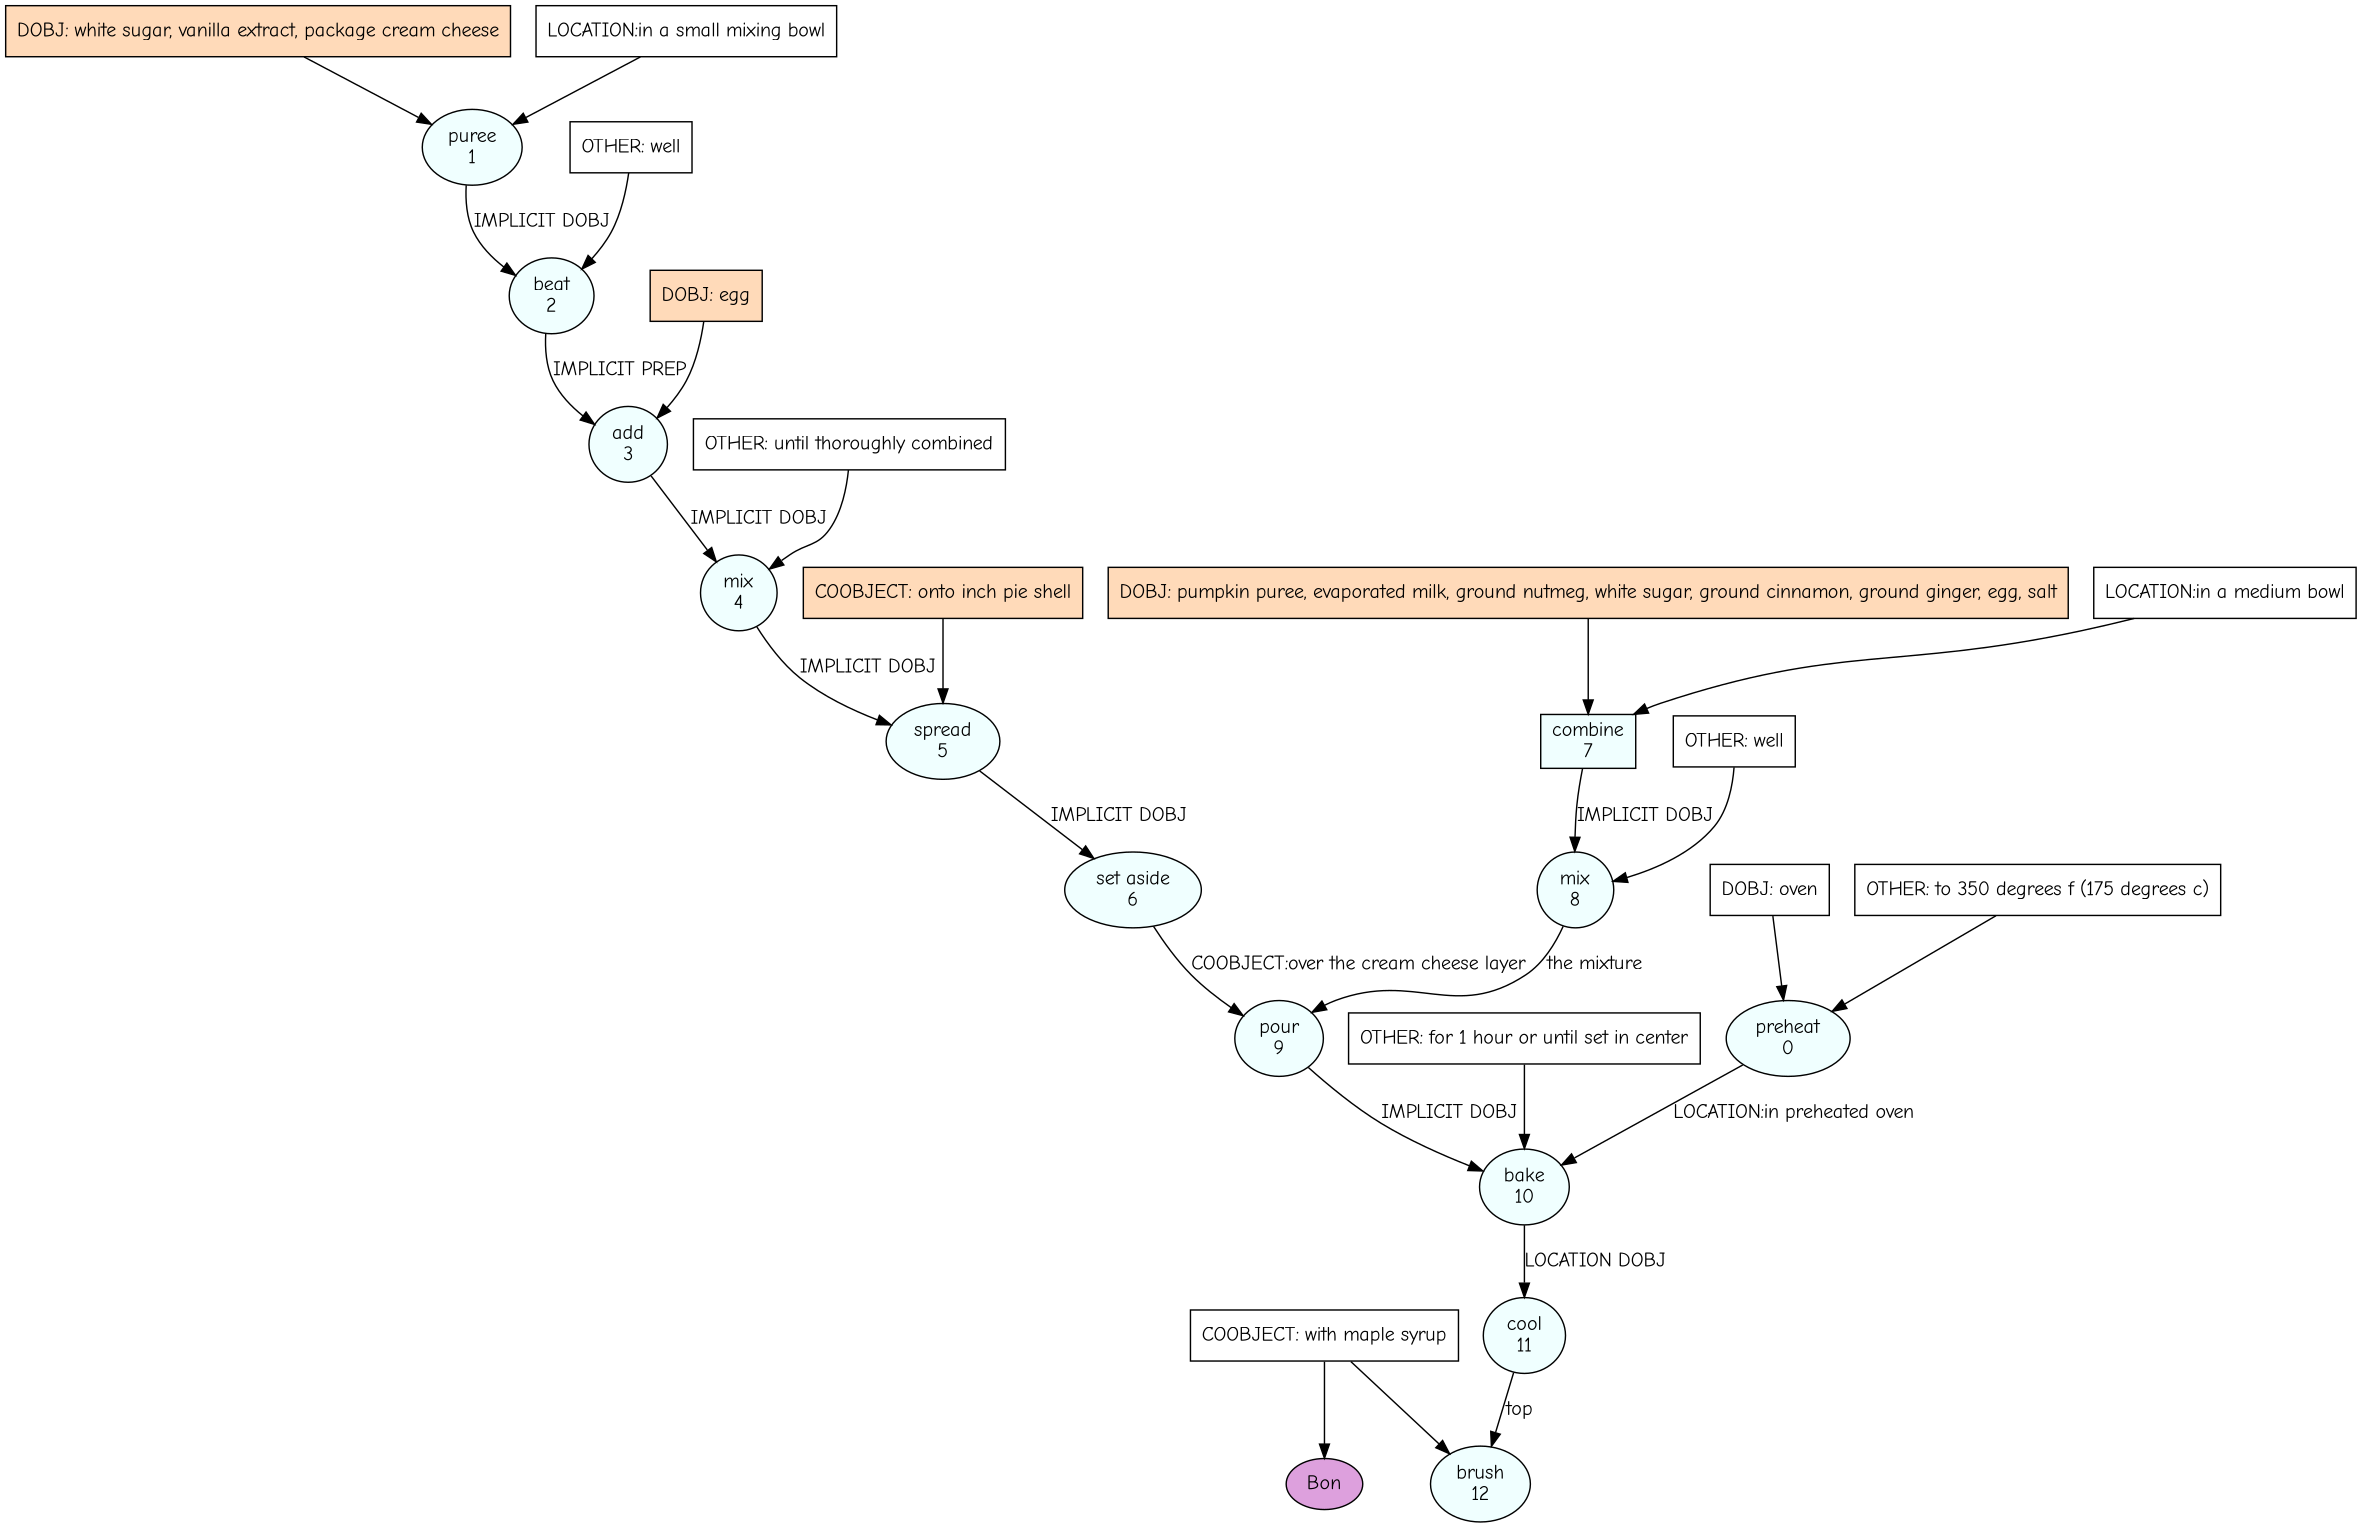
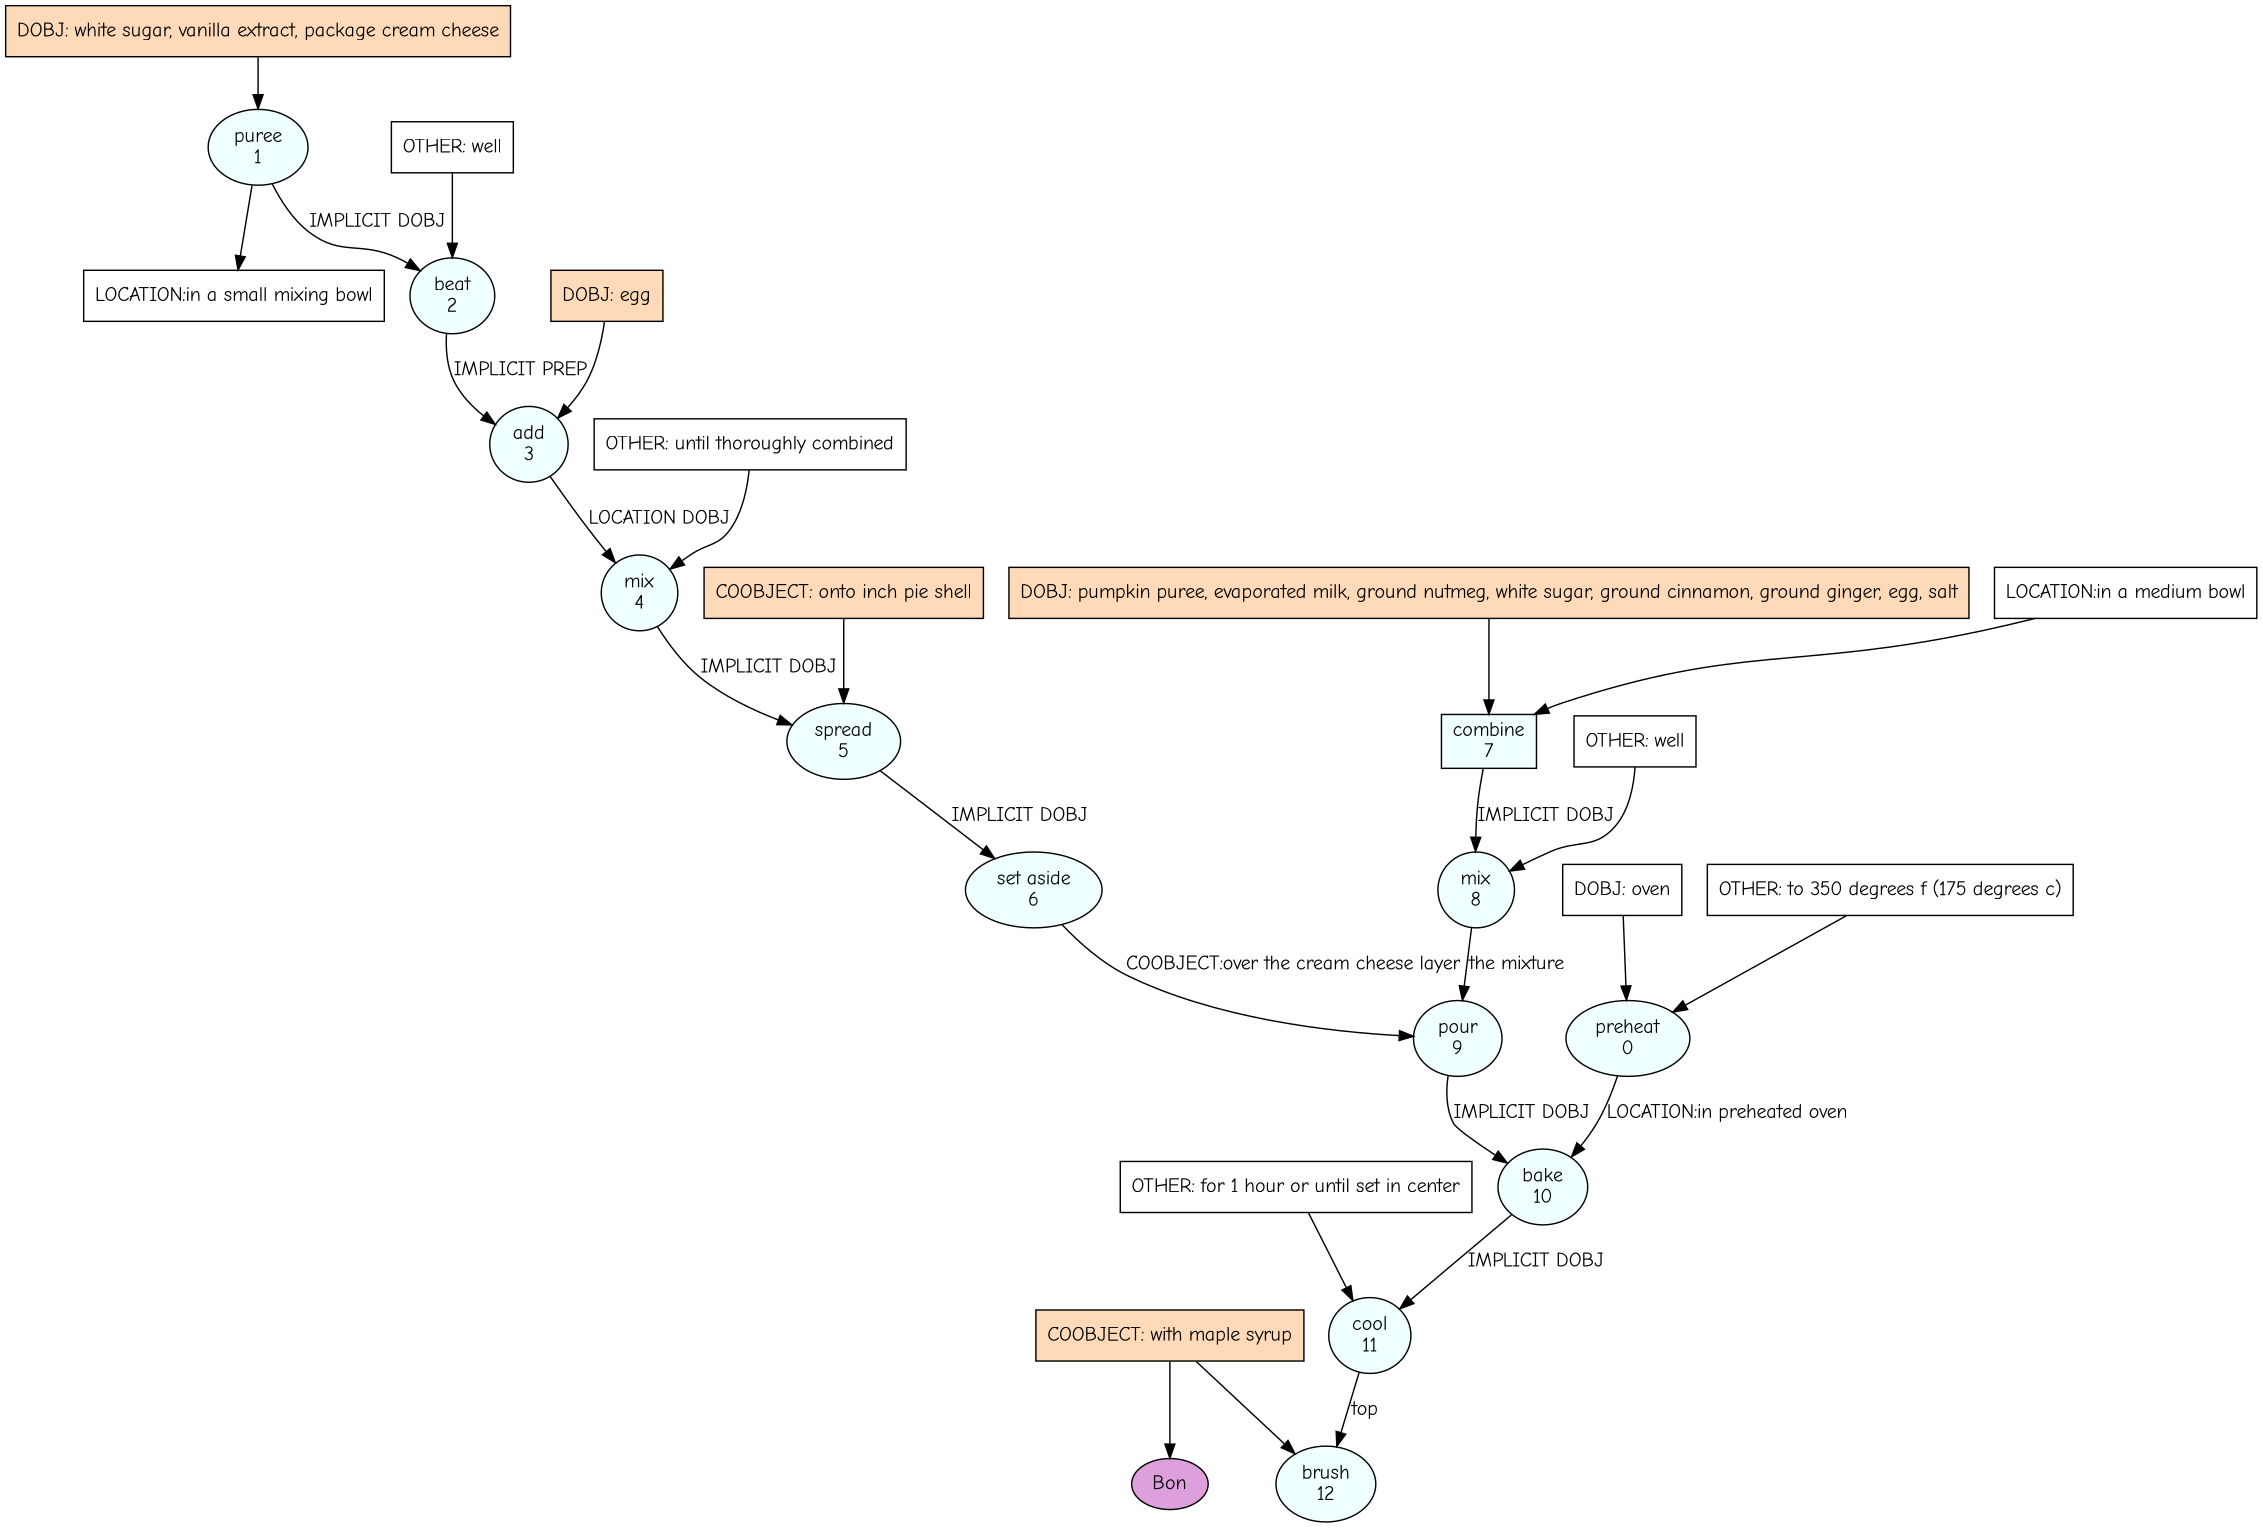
(583, 87) -> (246, 221)
(759, 519) -> (659, 519)
(1524, 1100) -> (1327, 1250)
(1595, 1261) -> (1536, 1261)
(1324, 1336) -> (1170, 1336)
